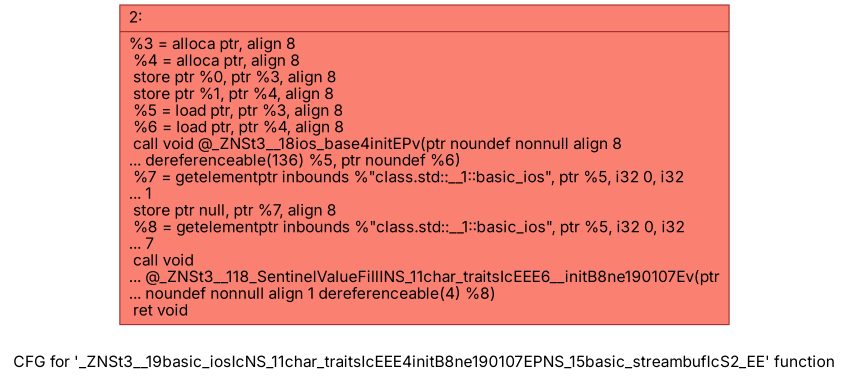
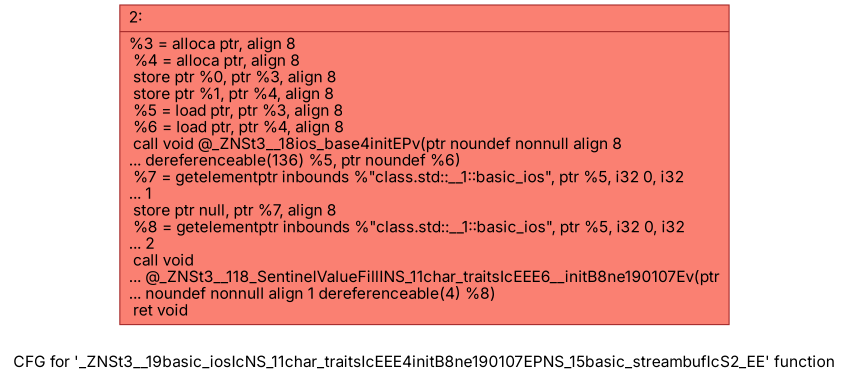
(142, 244) -> (142, 244)
